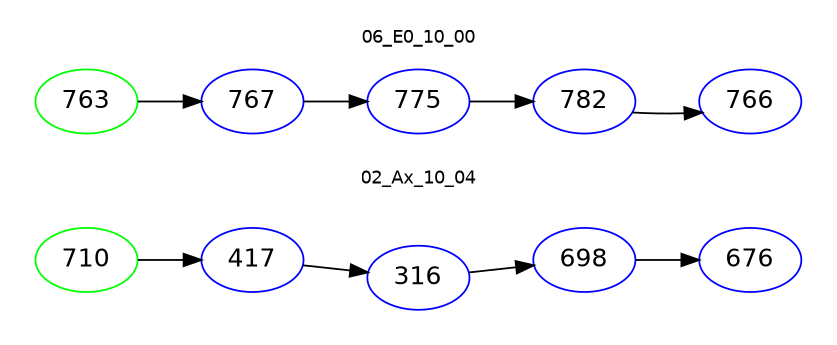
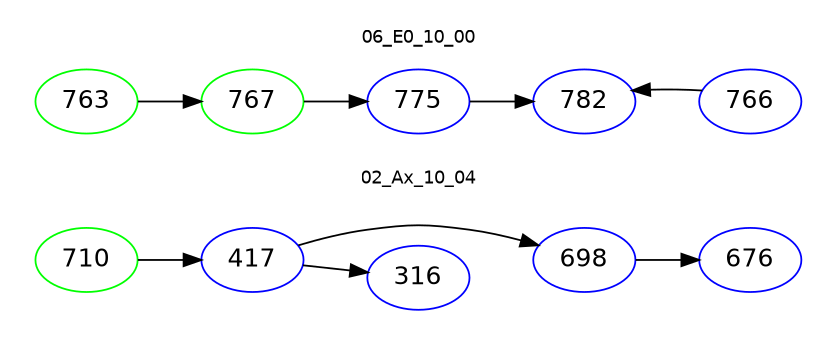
(252, 101) -> (252, 101)
(658, 113) -> (676, 90)
(492, 270) -> (409, 226)
